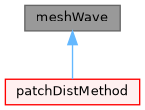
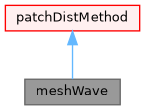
(73, 62) -> (73, 62)
